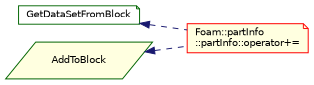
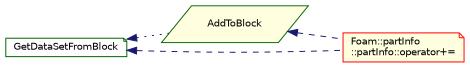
none -> (153, 36)
